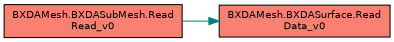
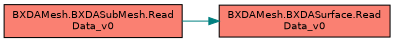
(93, 21) -> (93, 21)
